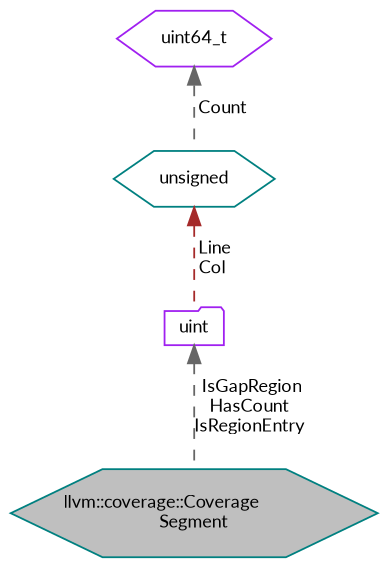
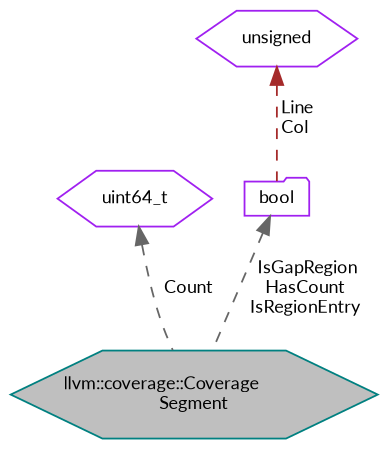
(194, 118) -> (154, 298)
(194, 179) -> (277, 39)
(194, 328) -> (277, 199)
